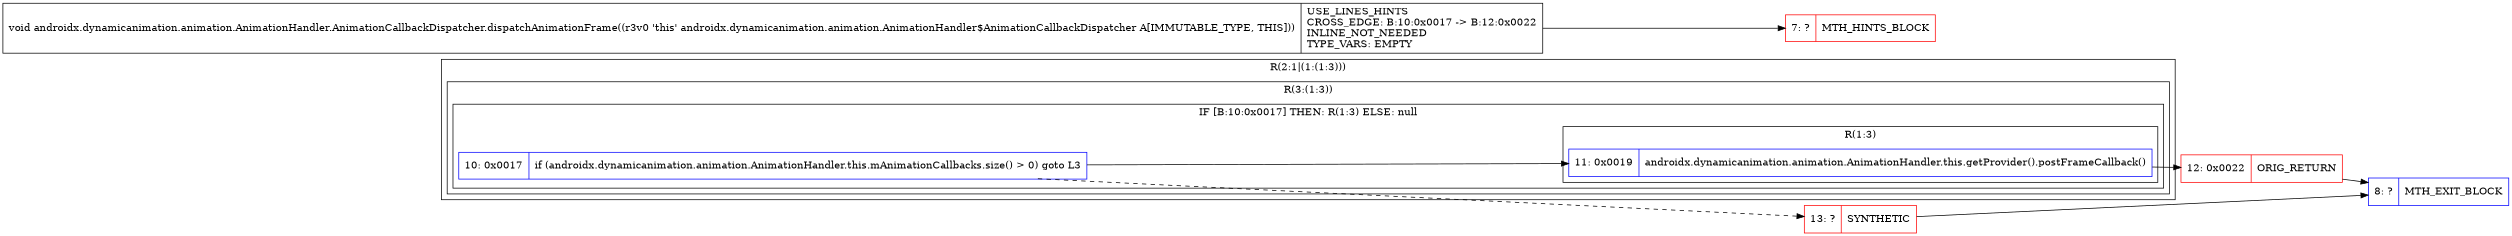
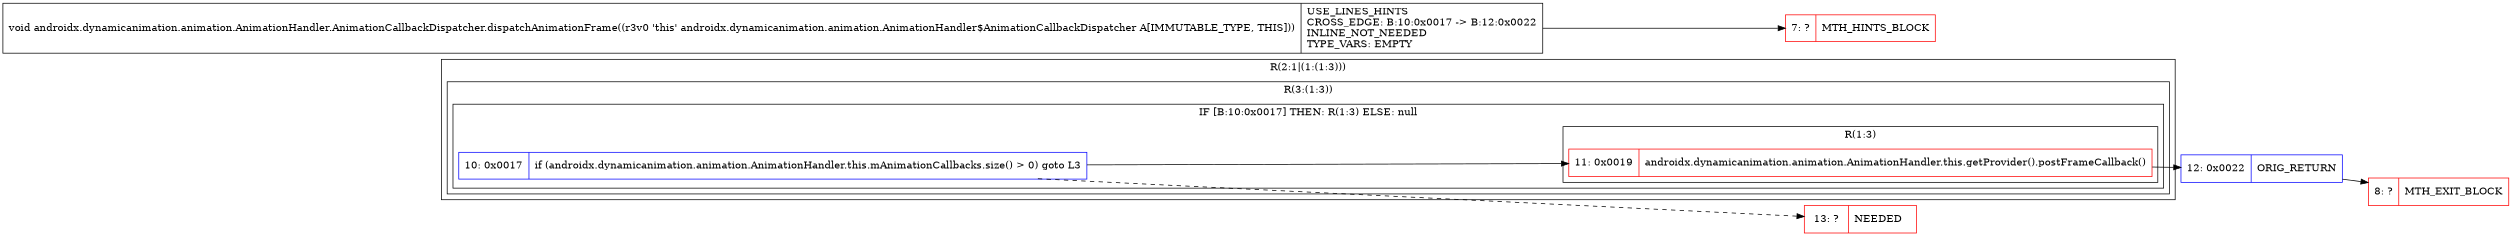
(1860, 163) -> (1860, 163)
(2262, 169) -> (2262, 169)
(2439, 192) -> (2439, 192)
(2139, 206) -> none
(1879, 219) -> (1878, 219)
